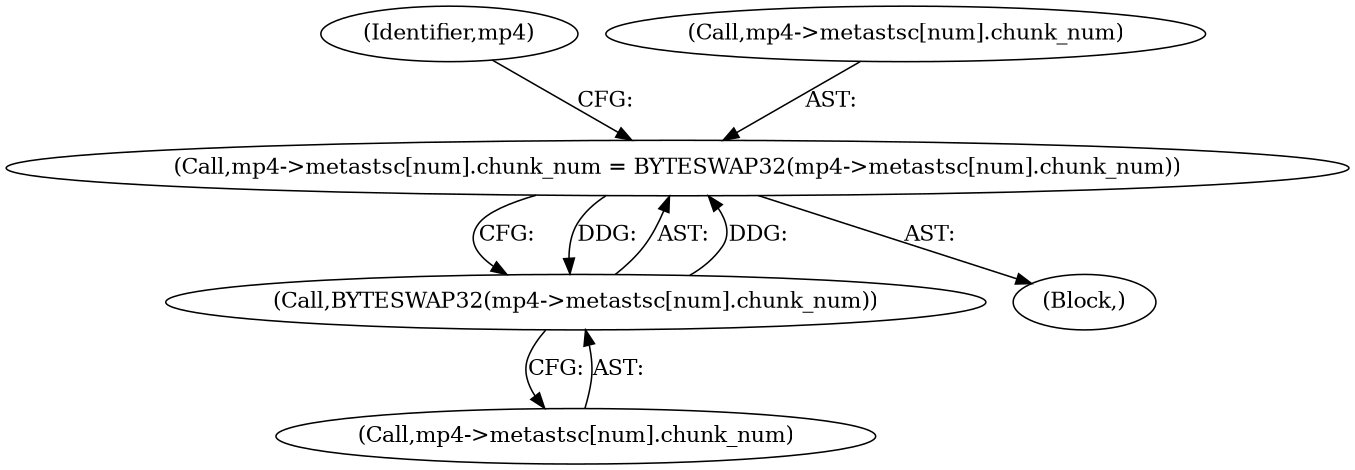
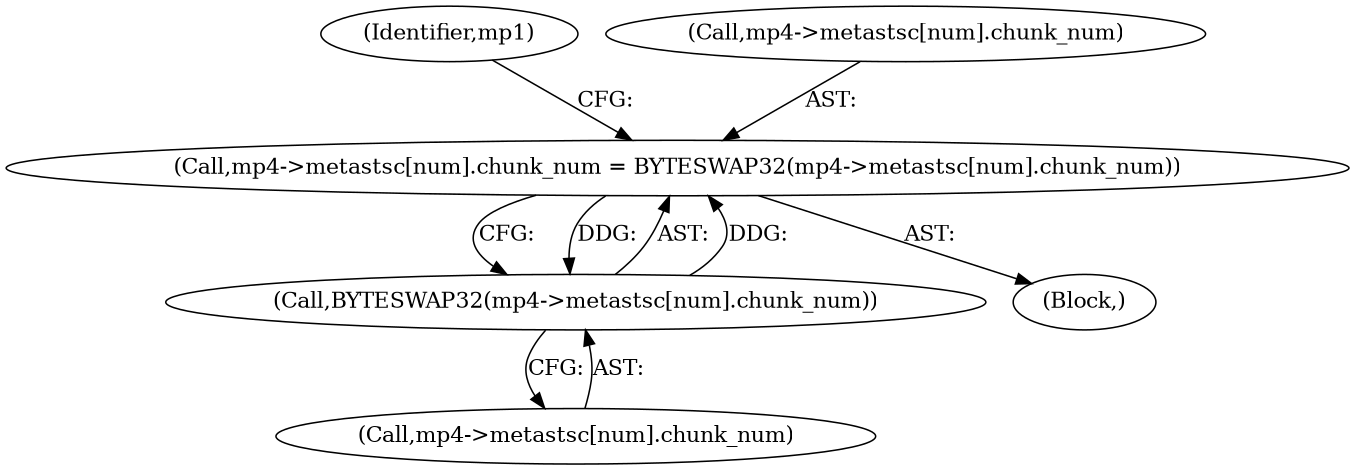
(449, 34) -> (449, 34)
